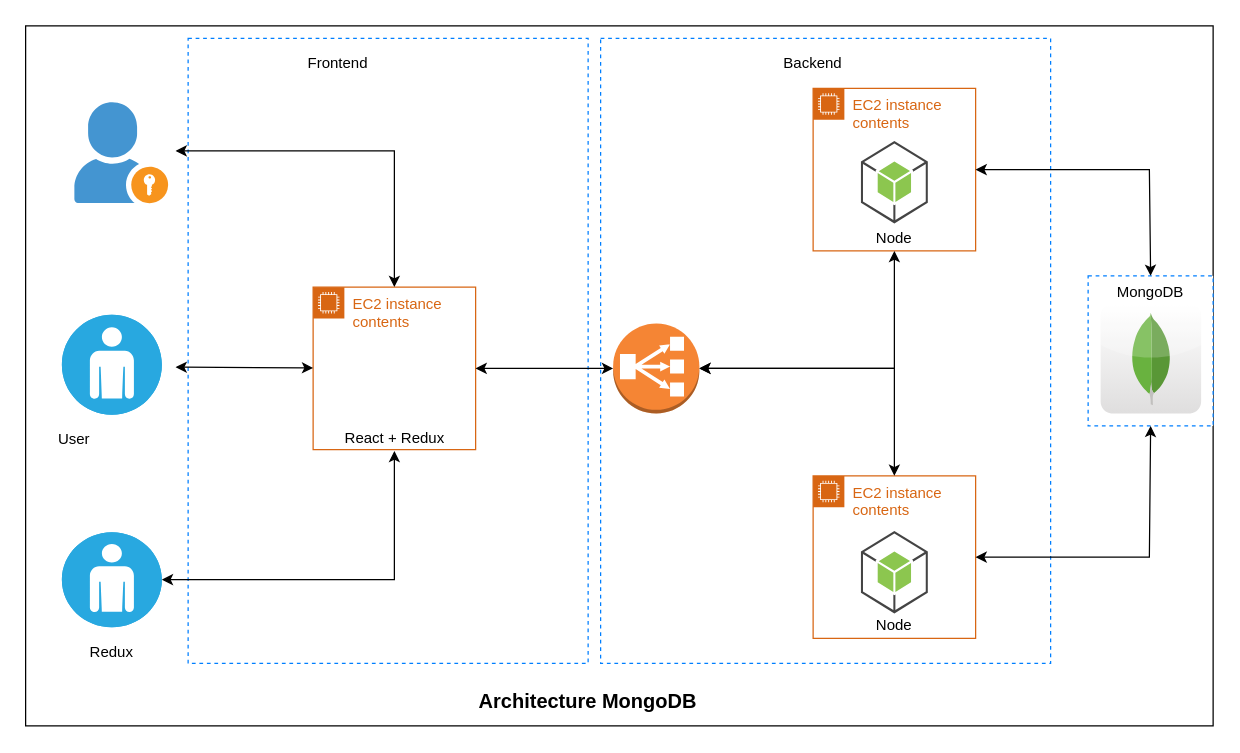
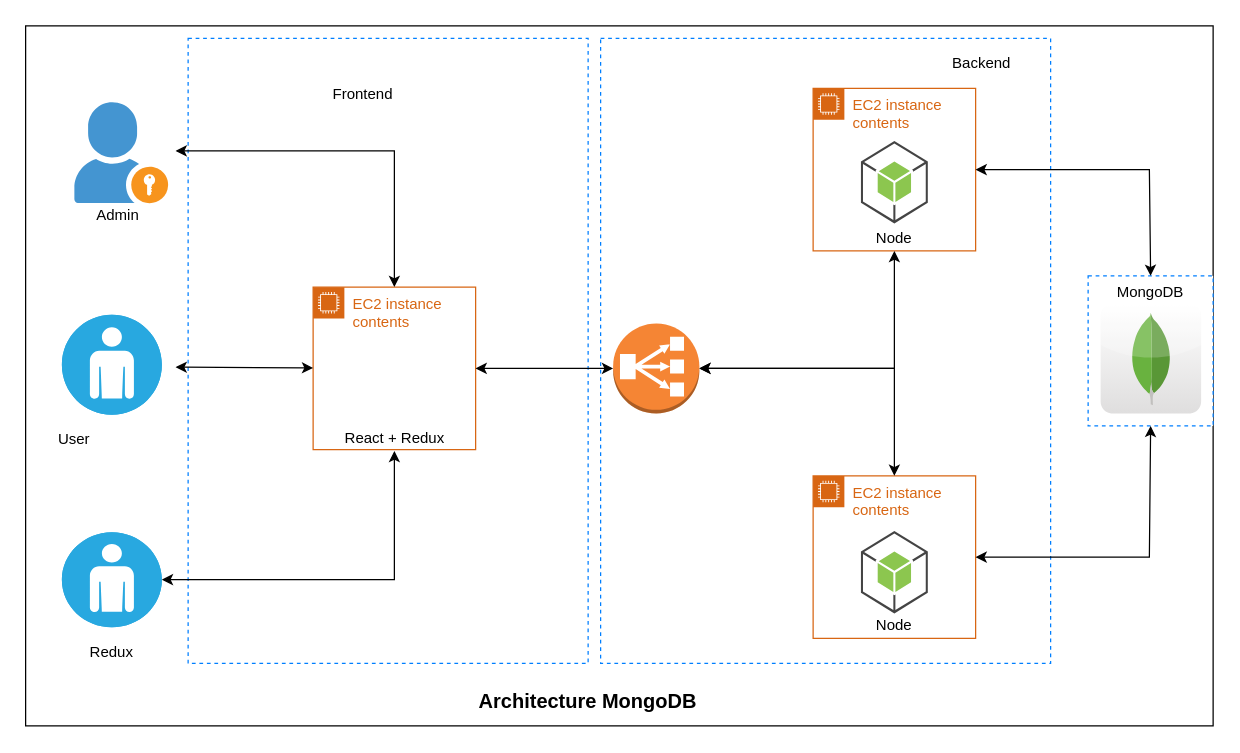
(338, 63) -> (363, 94)
(813, 63) -> (982, 63)
none -> (118, 215)
